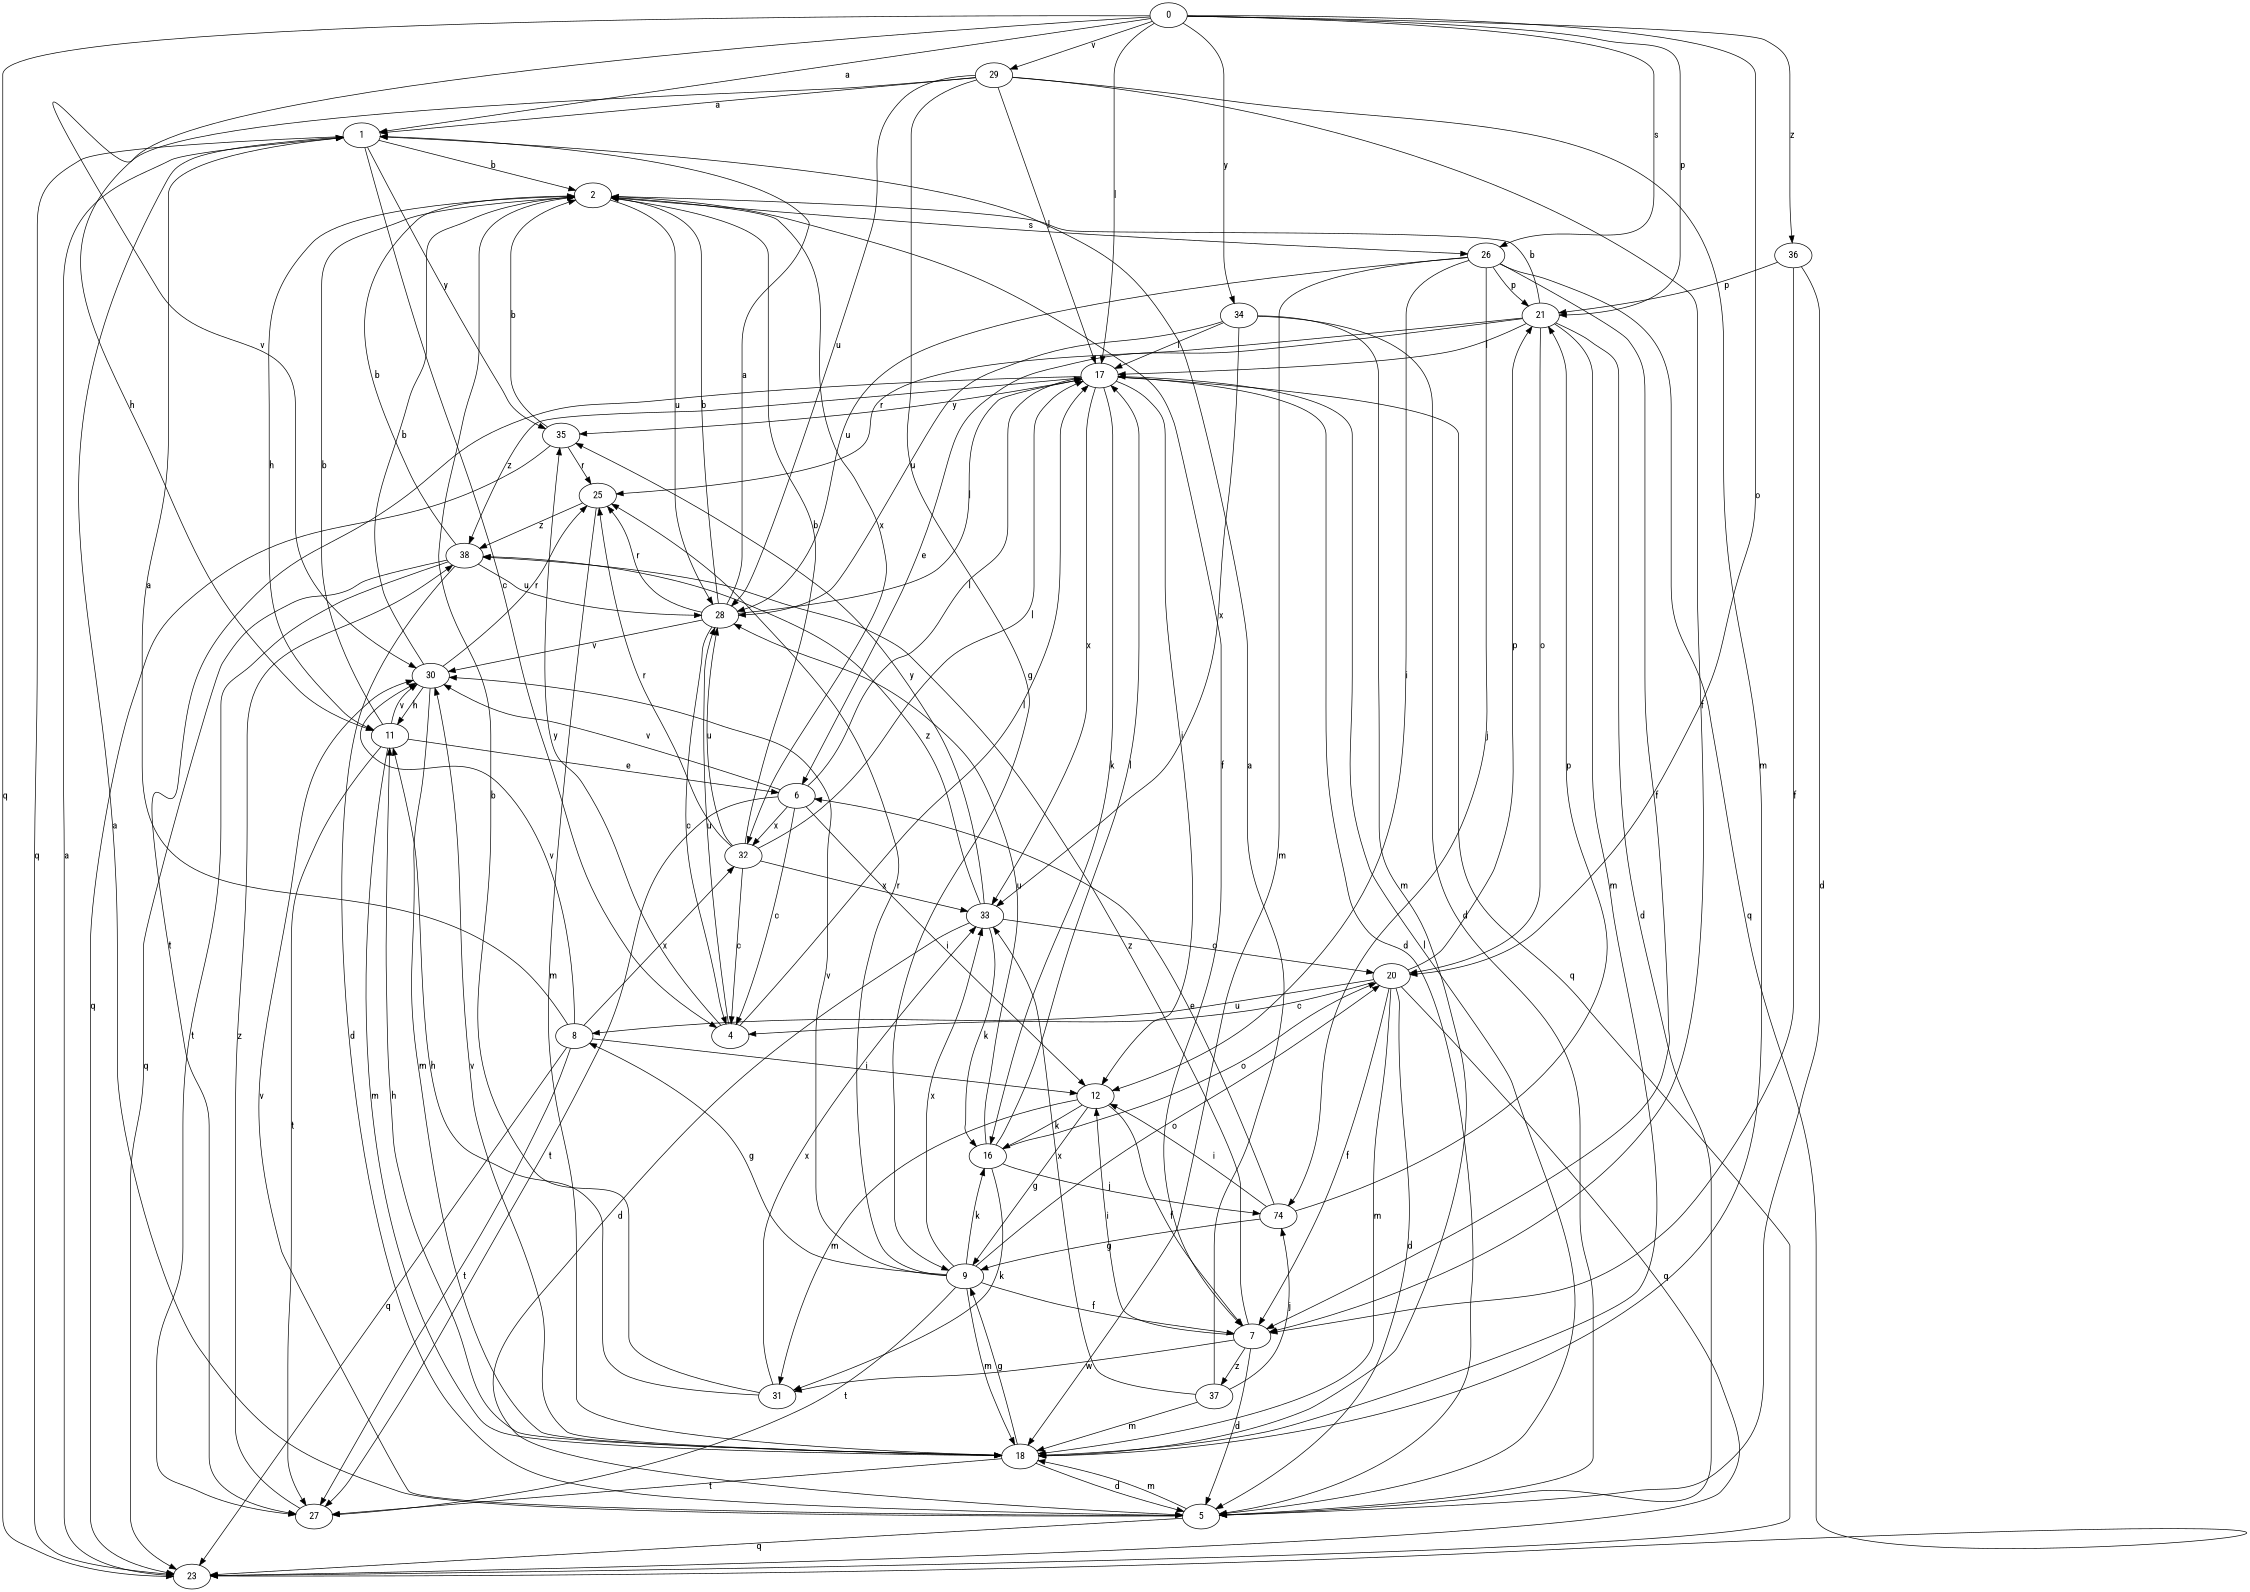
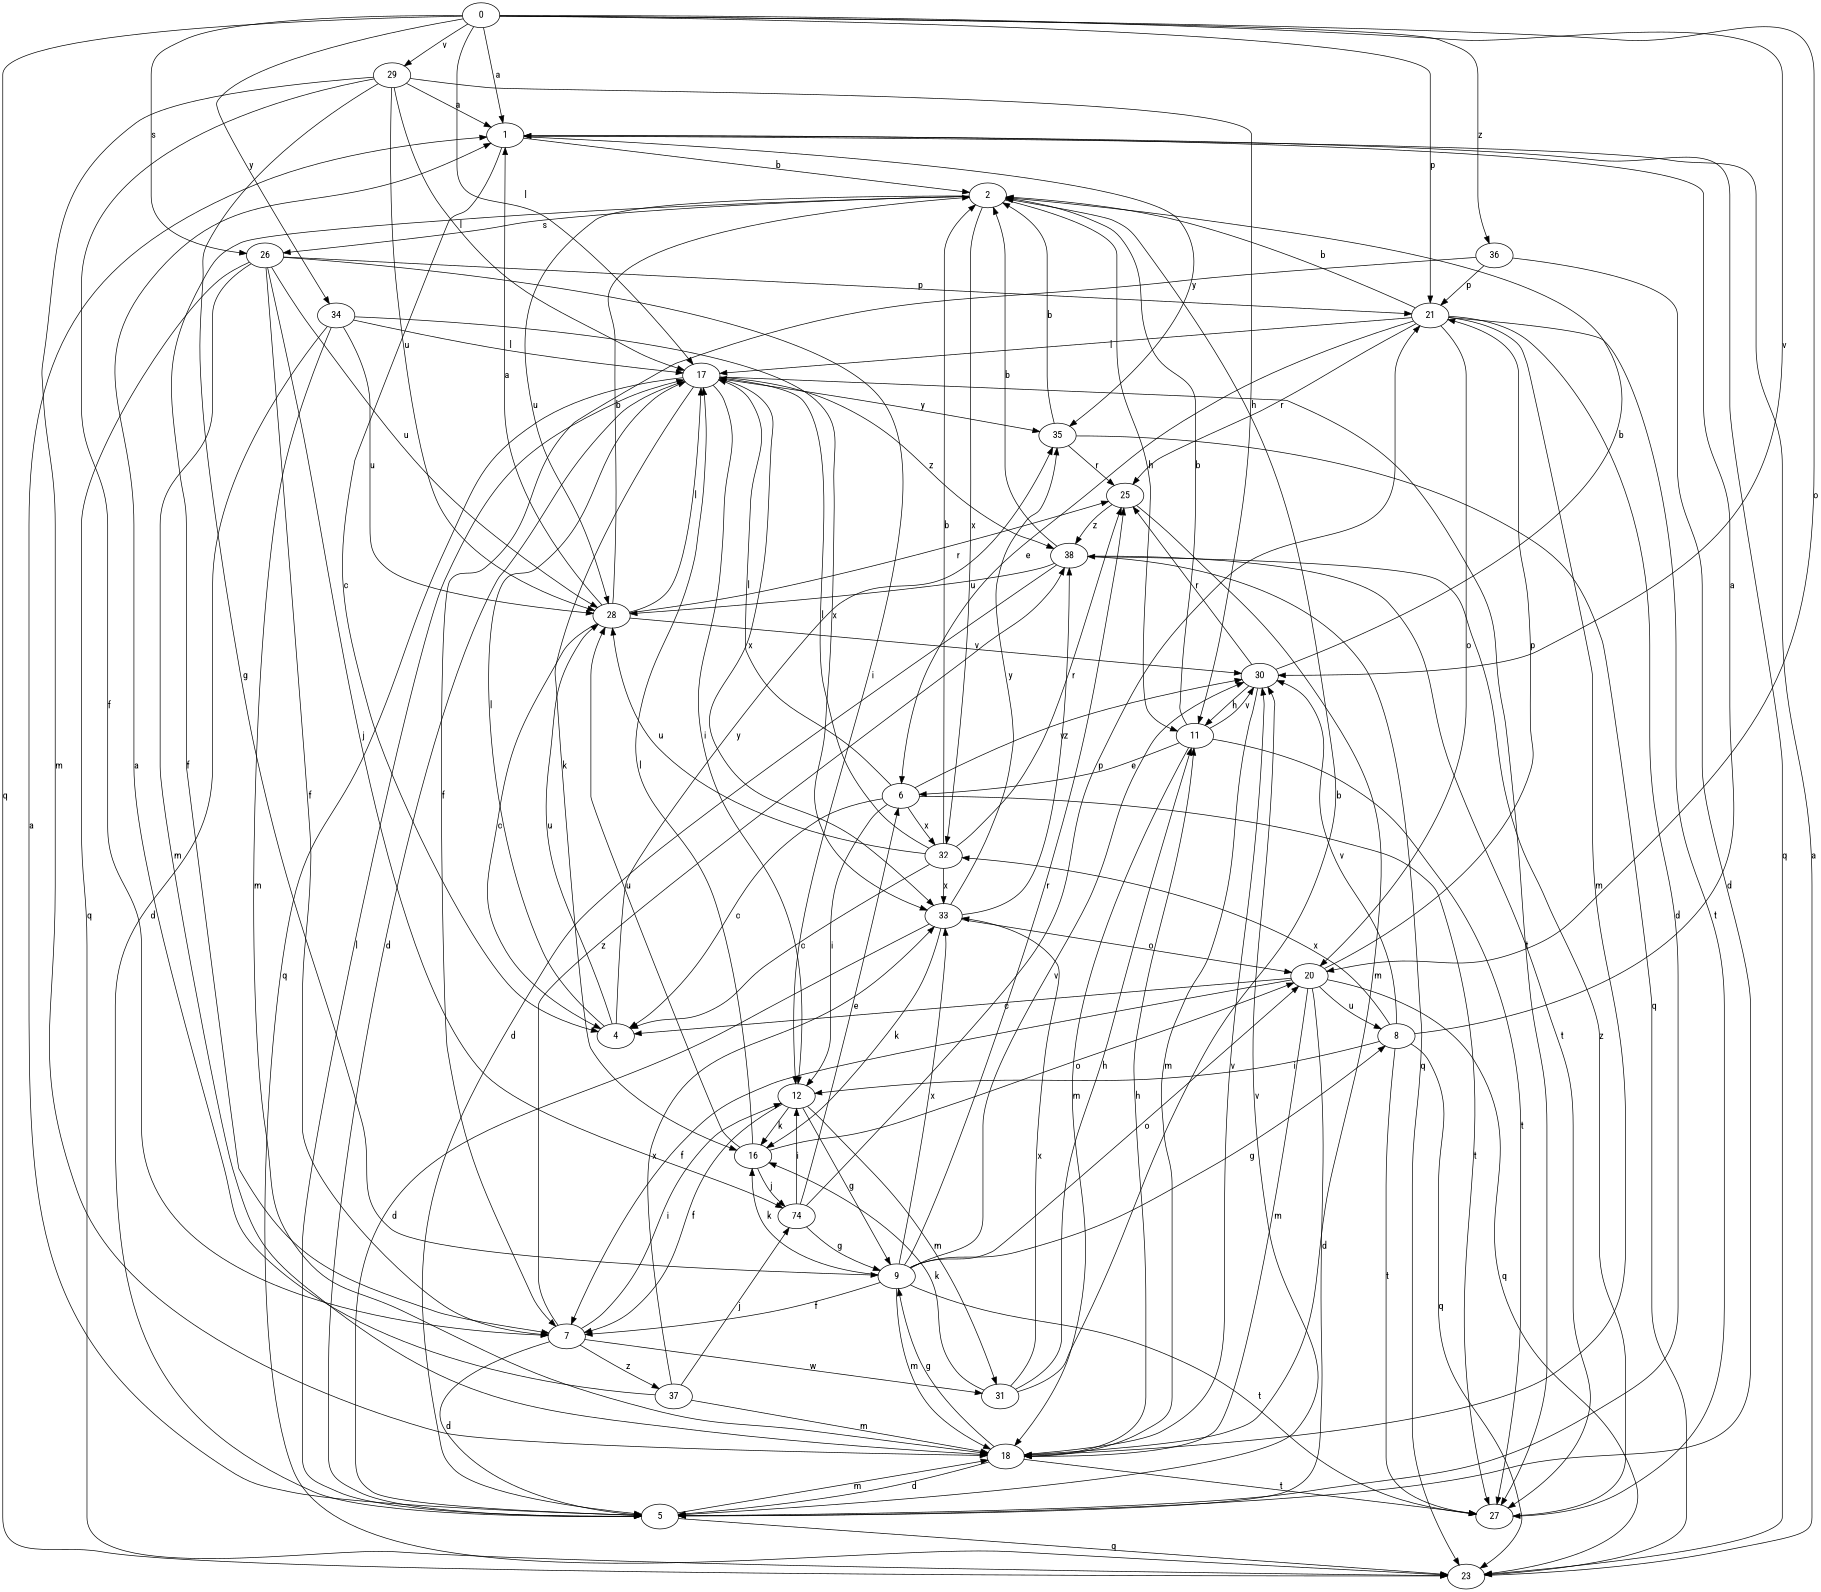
none -> (1694, 868)
(955, 1319) -> (917, 1259)
